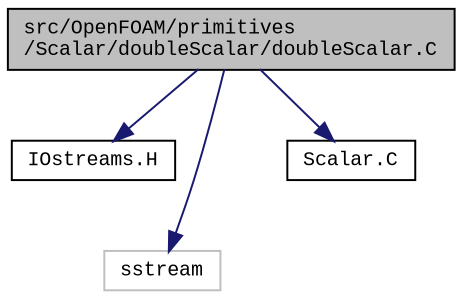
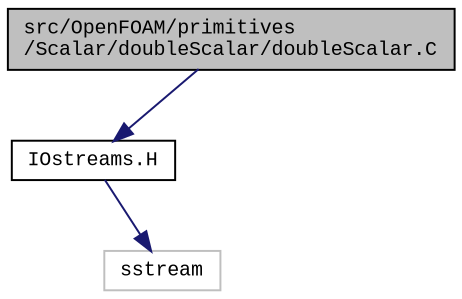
(202, 152) -> (123, 207)
(351, 160) -> none
